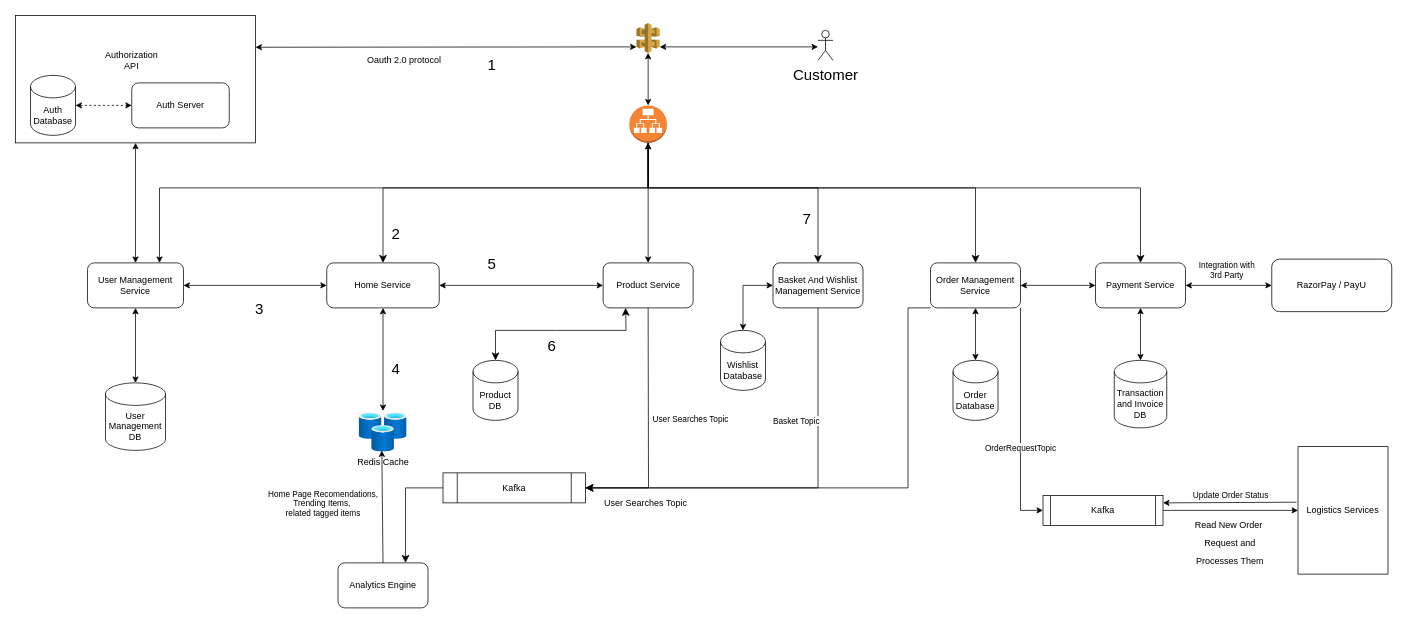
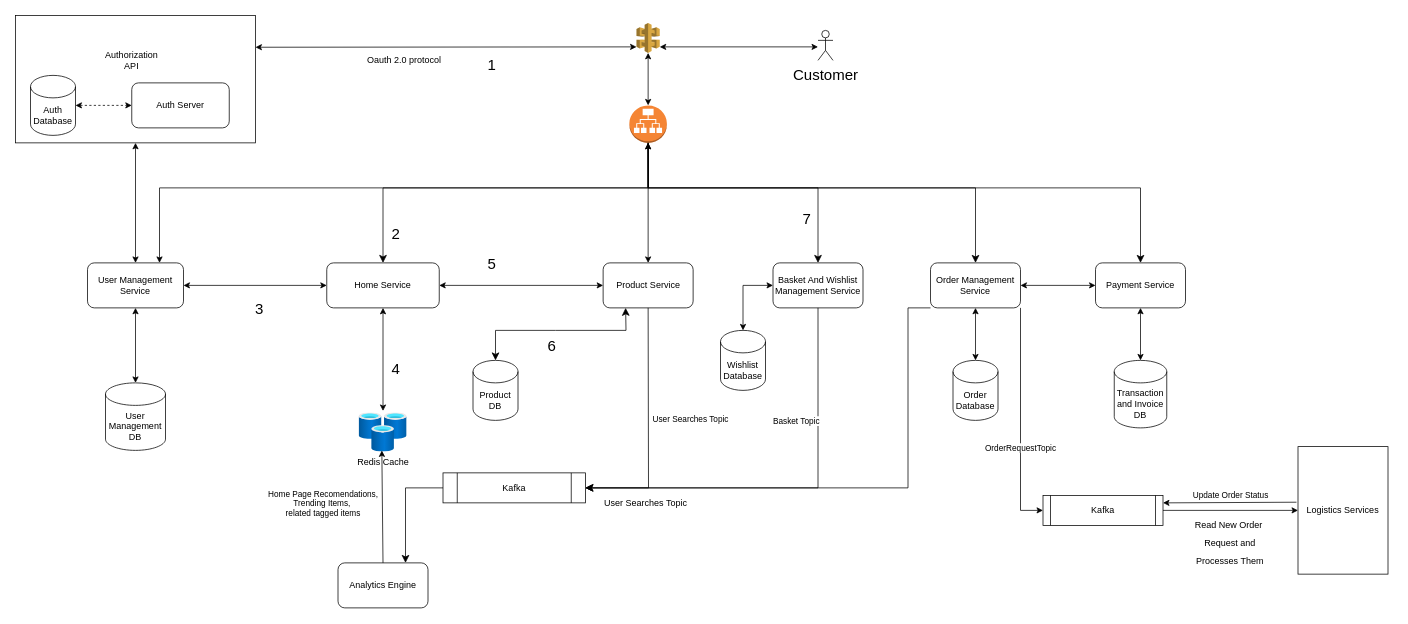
(1229, 285) -> none
(1332, 285) -> none
